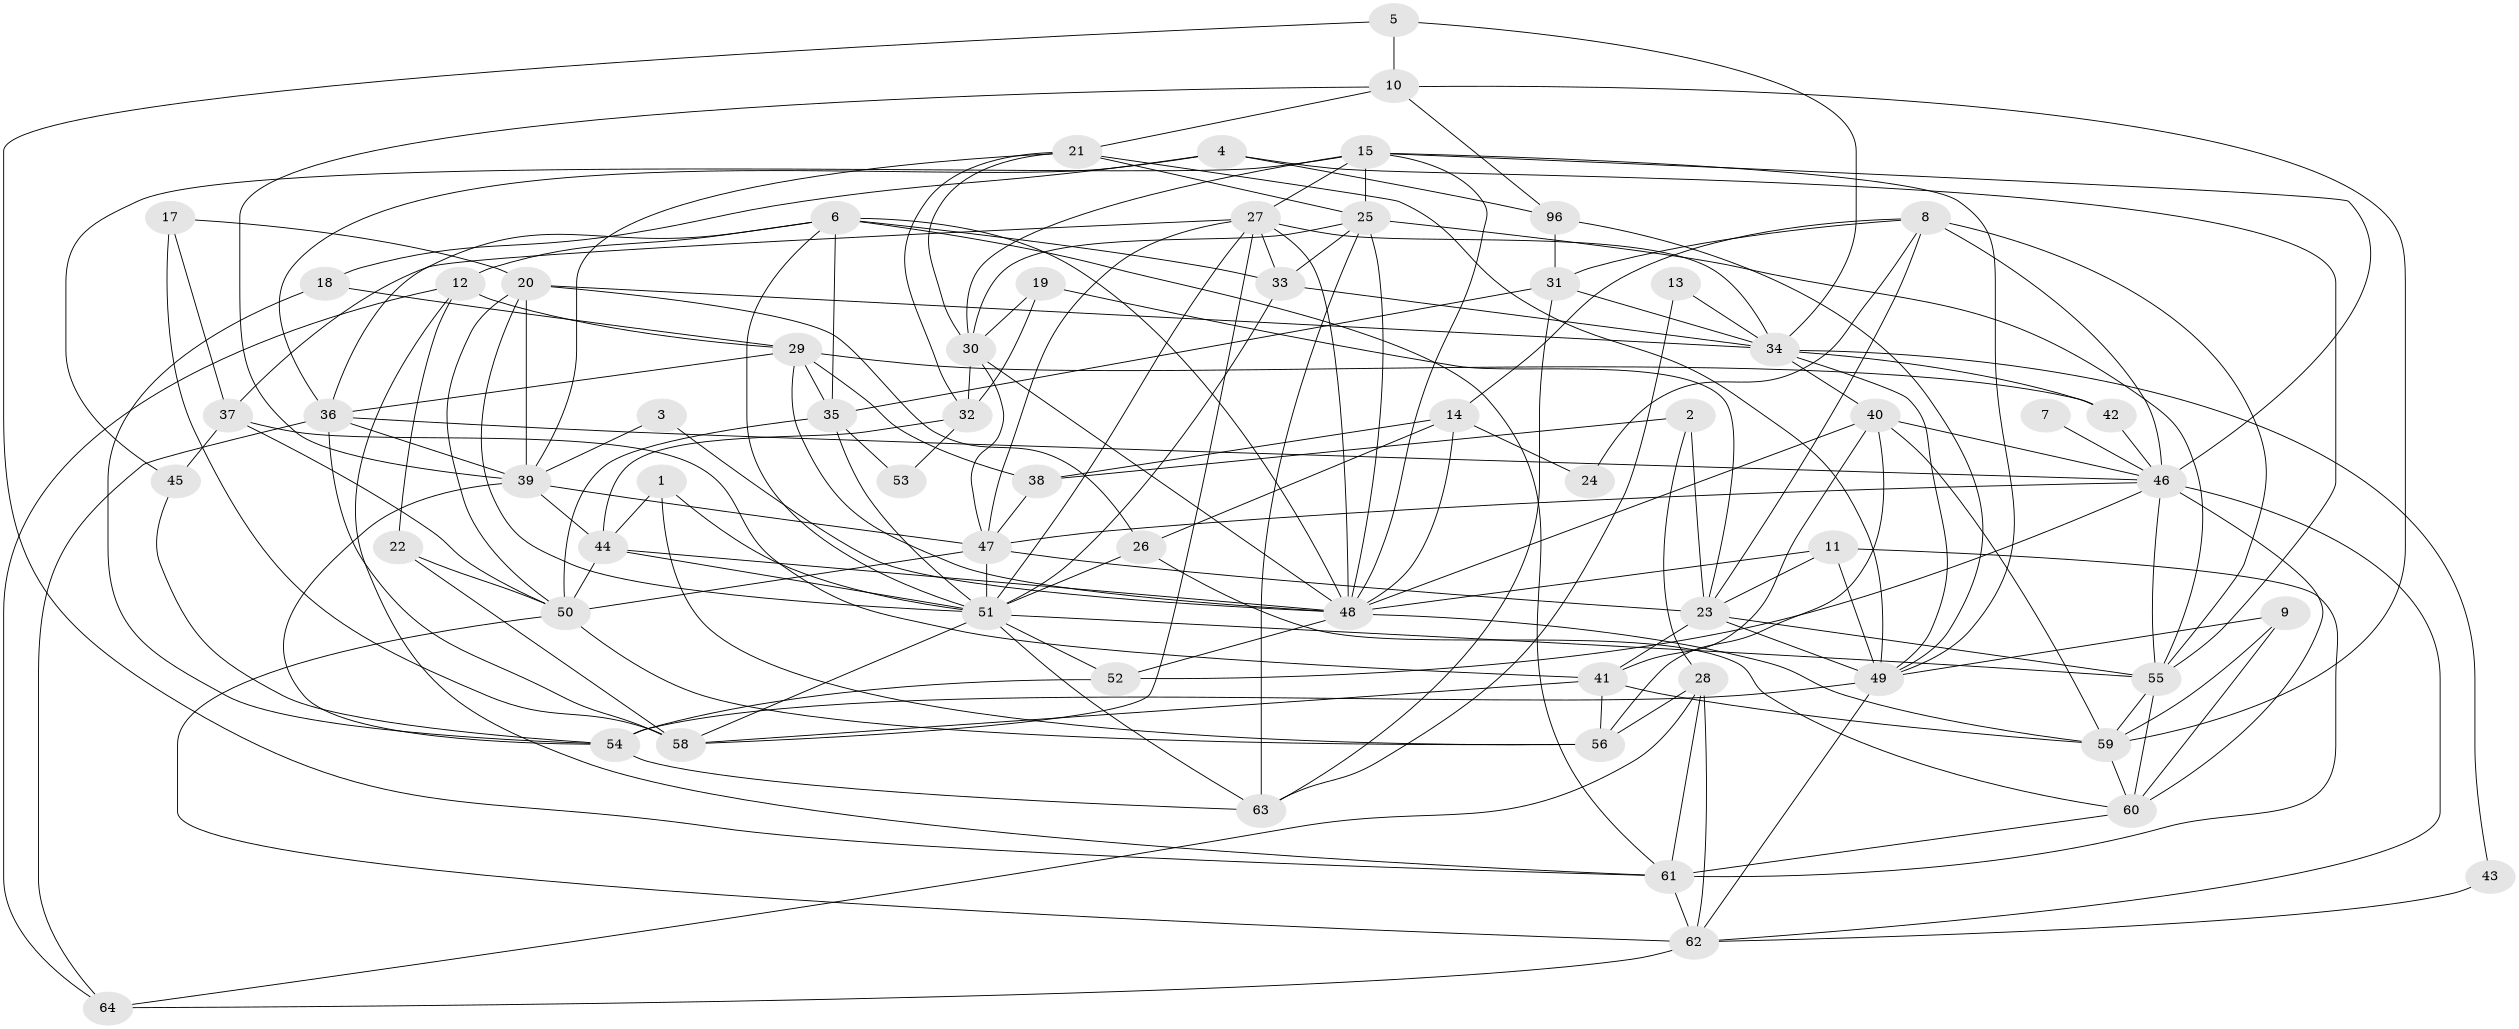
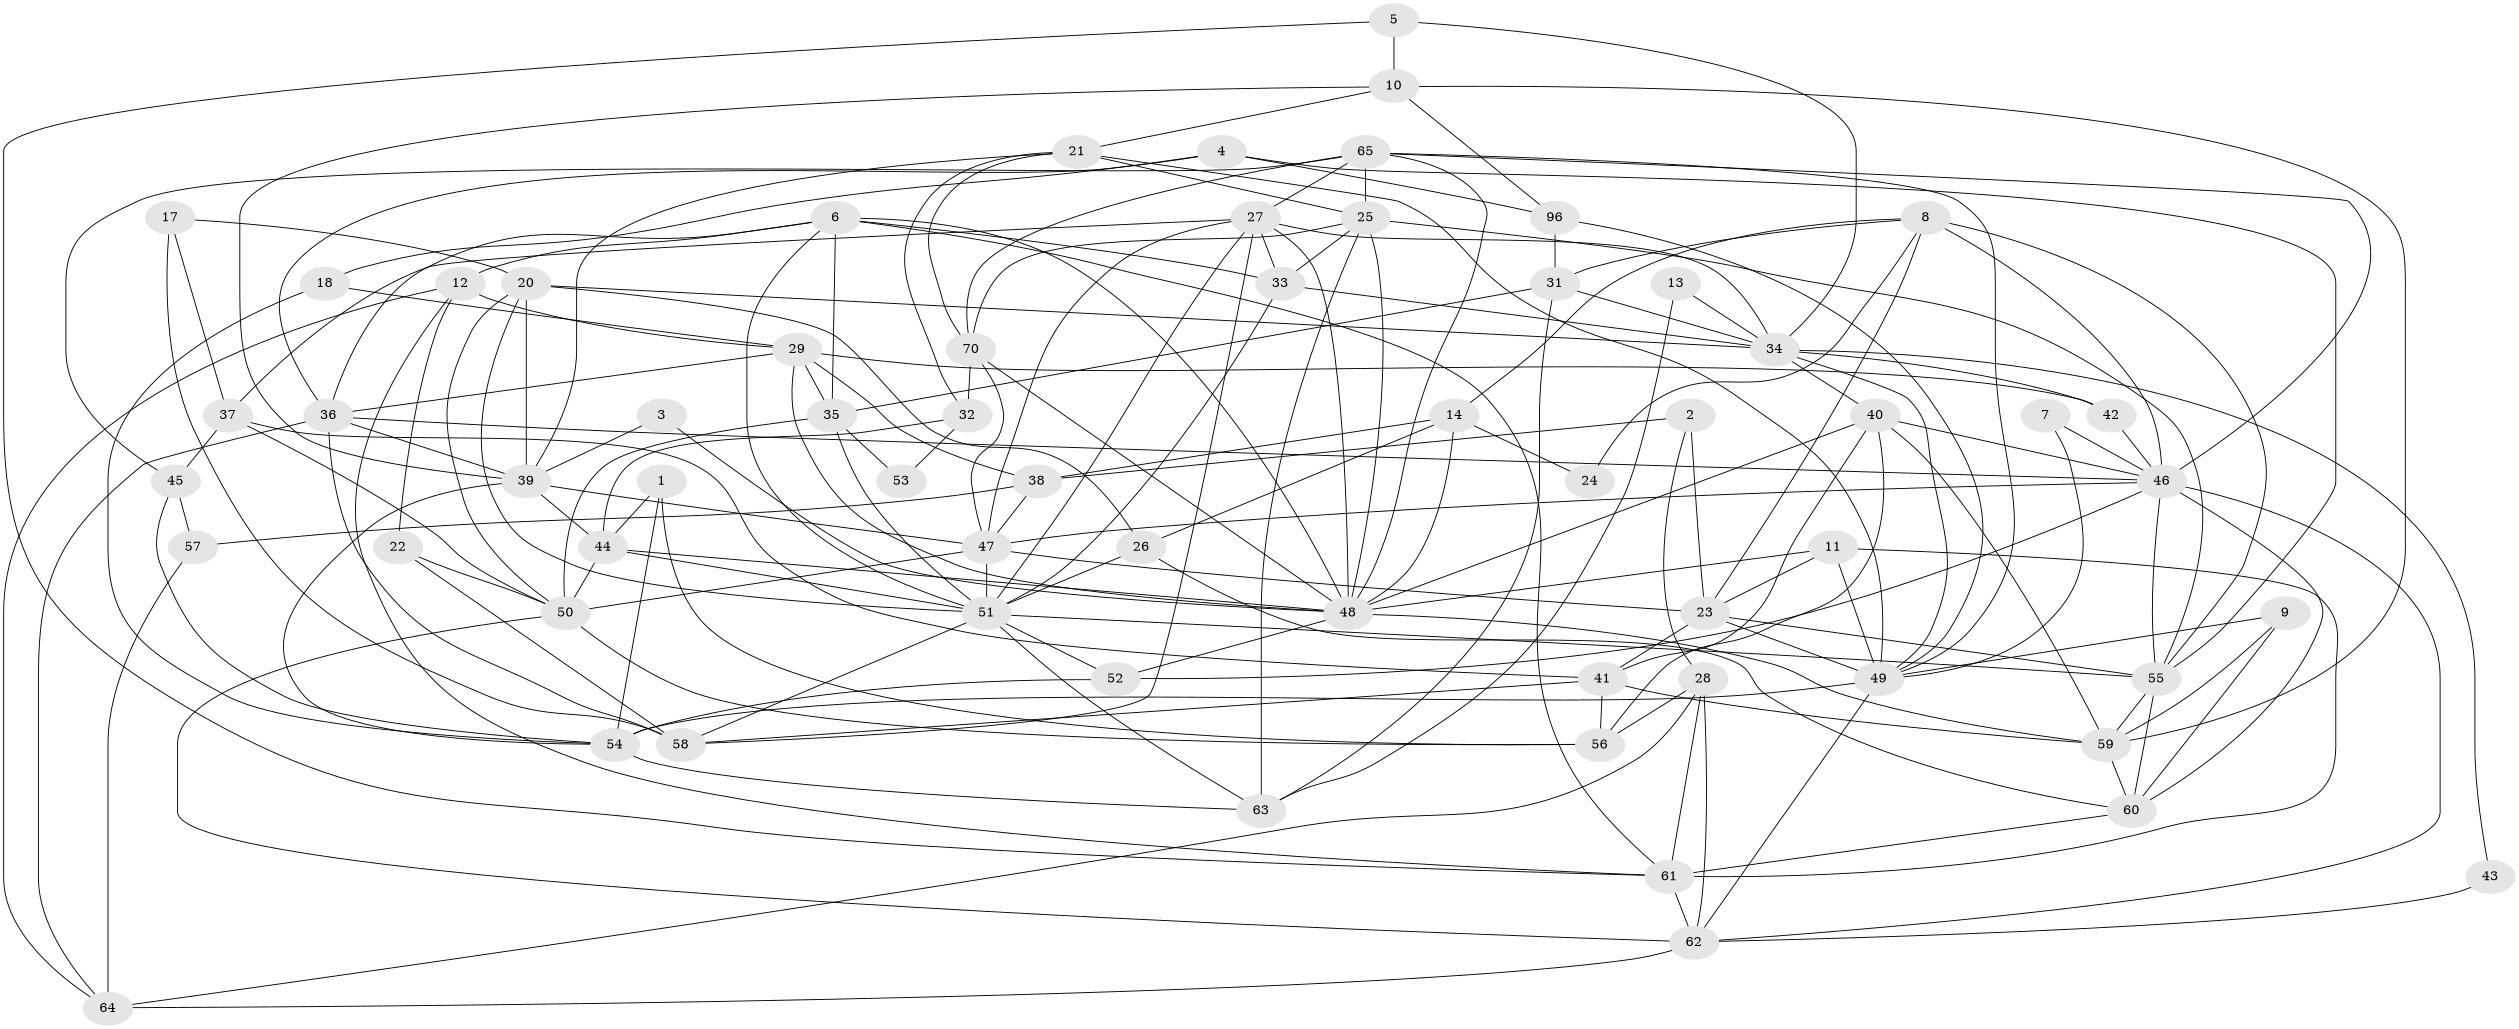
(1366, 152) -> (1366, 152)
(1041, 284) -> none
(971, 350) -> (971, 350)
none -> (193, 547)
(760, 554) -> (638, 613)
none -> (2063, 603)
